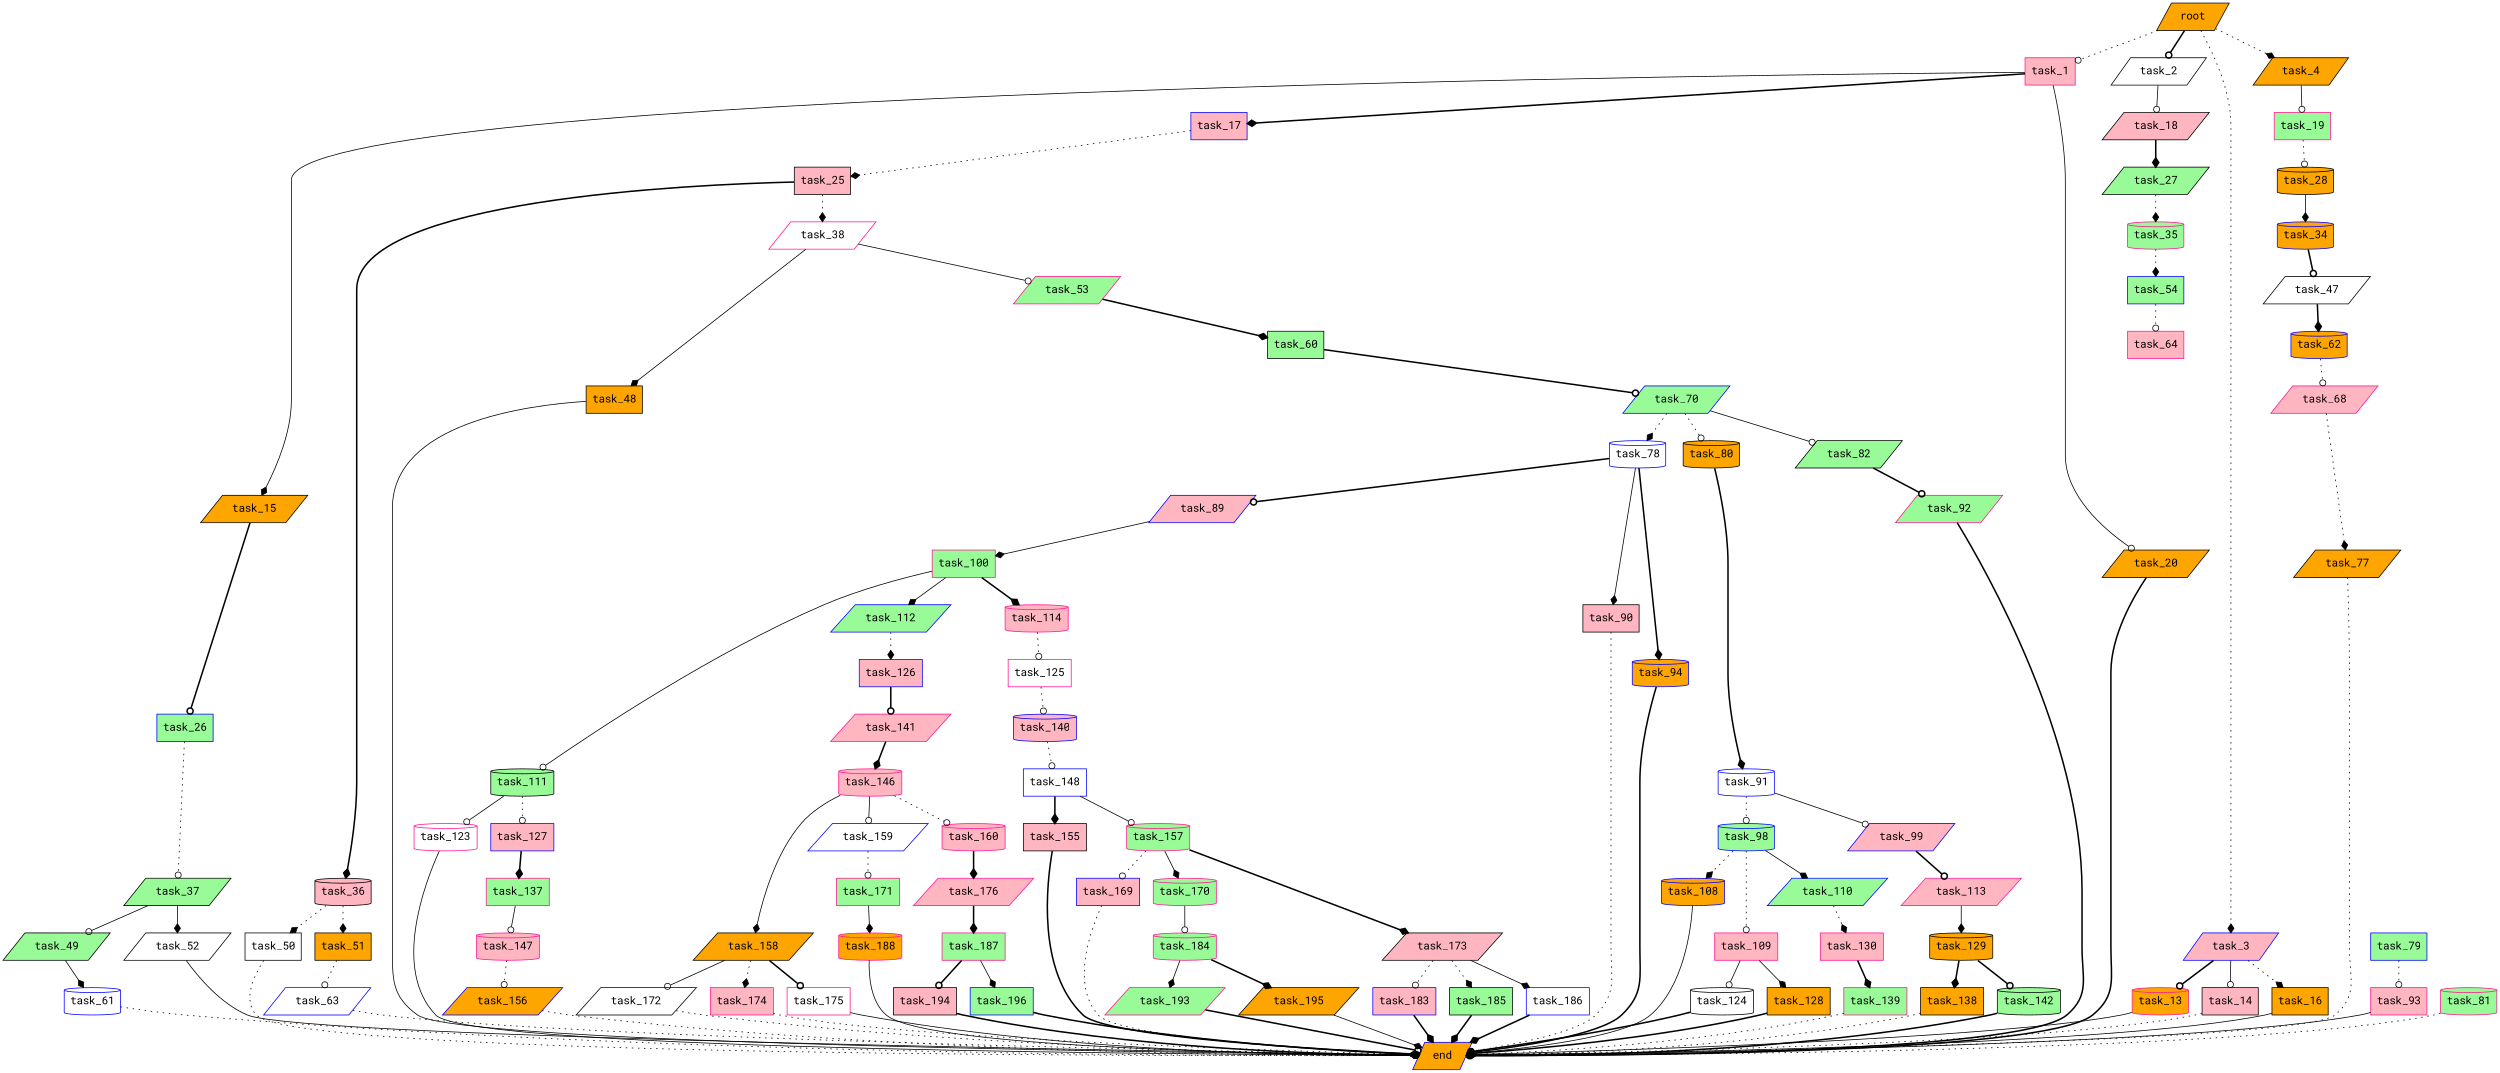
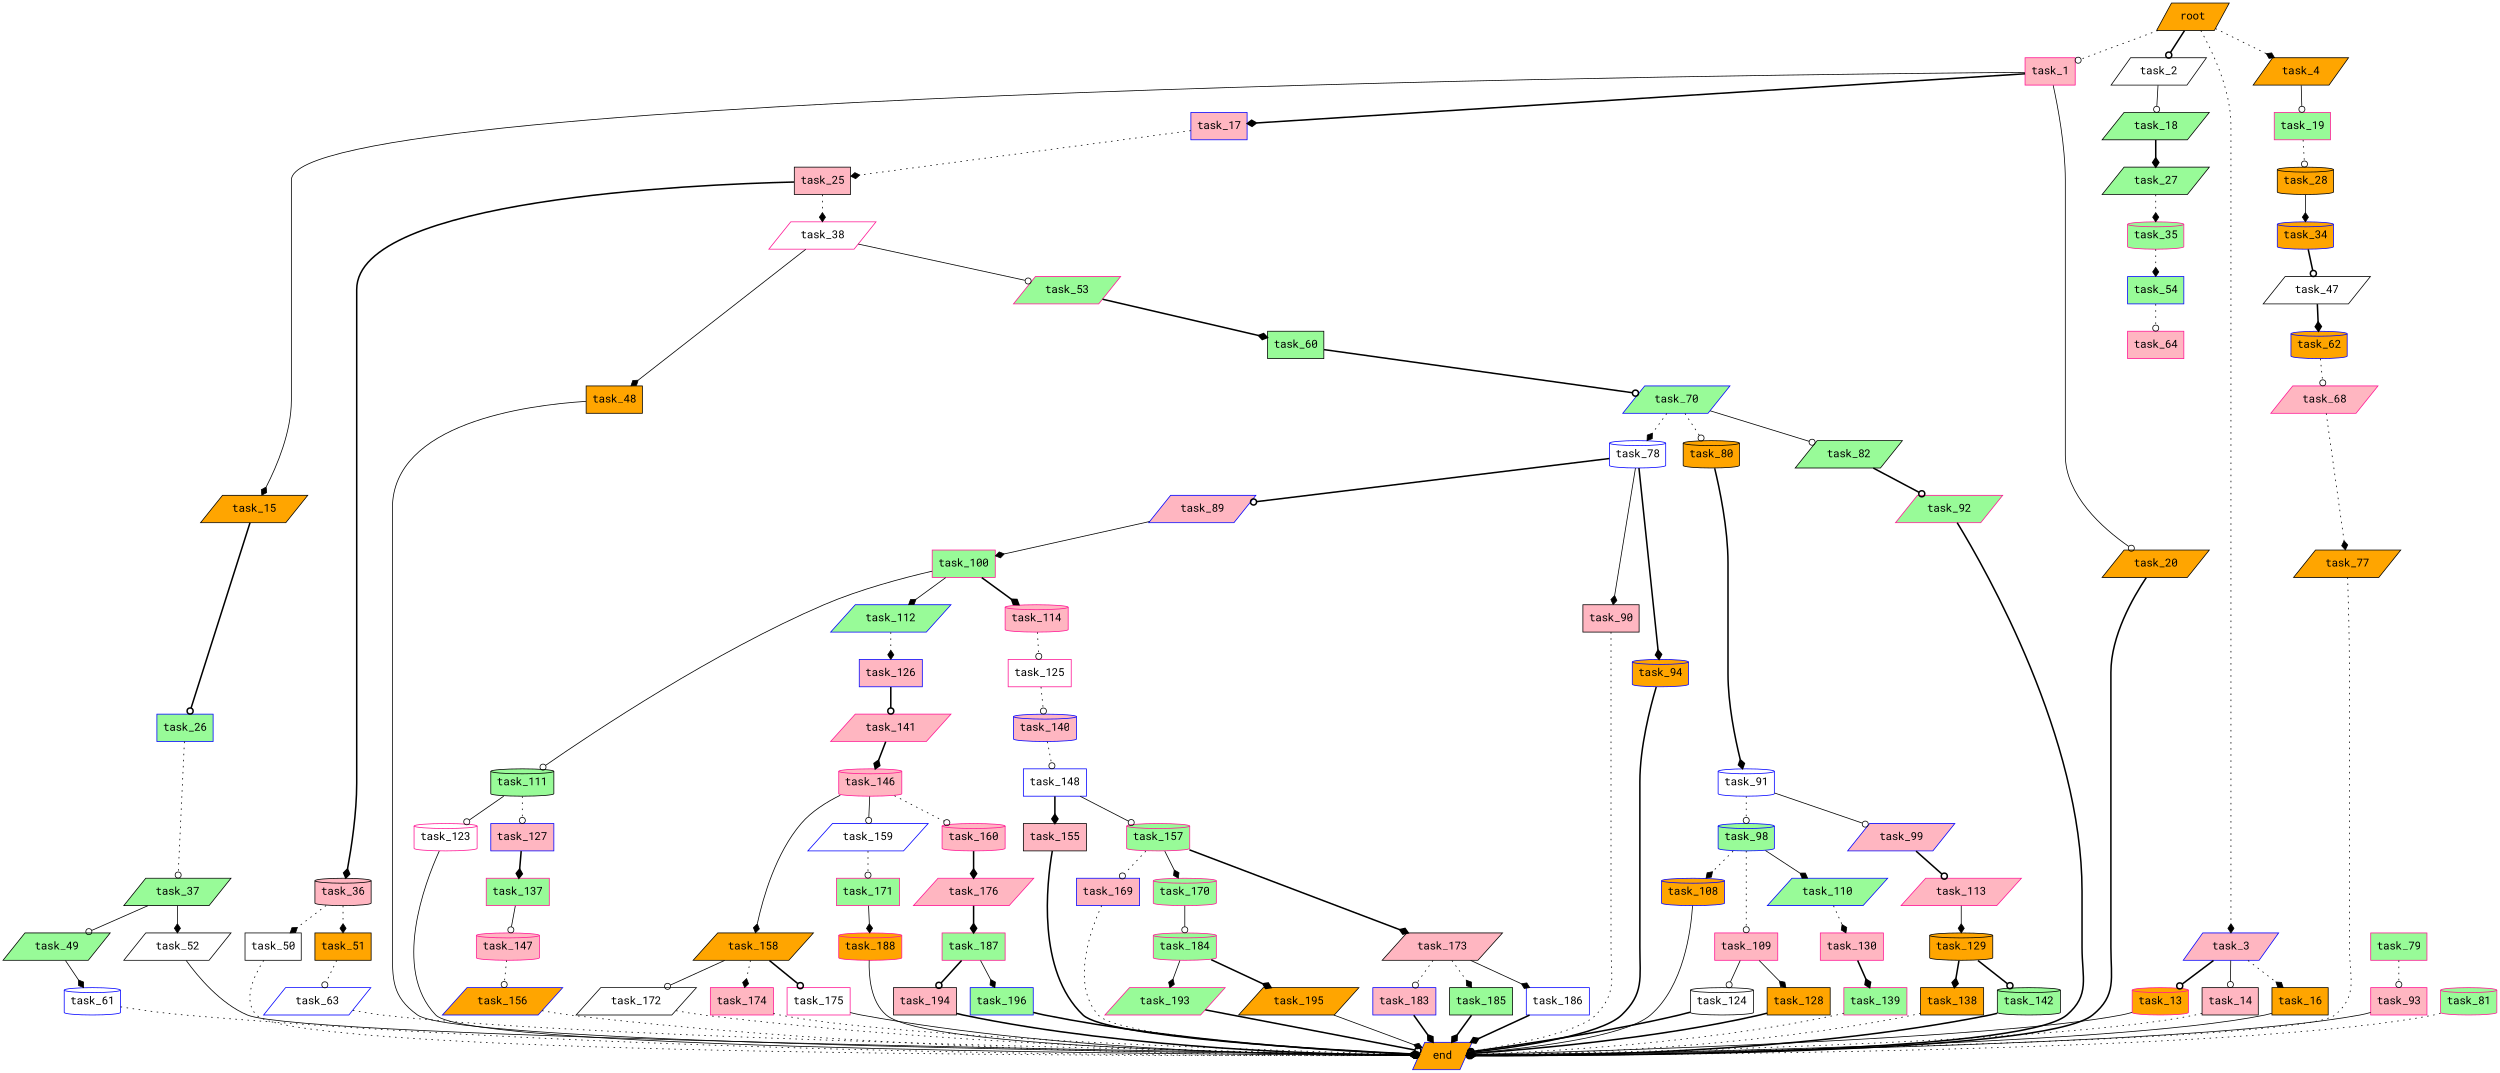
(2156, 126) -> (2156, 126)
(2399, 947) -> (2399, 947)
